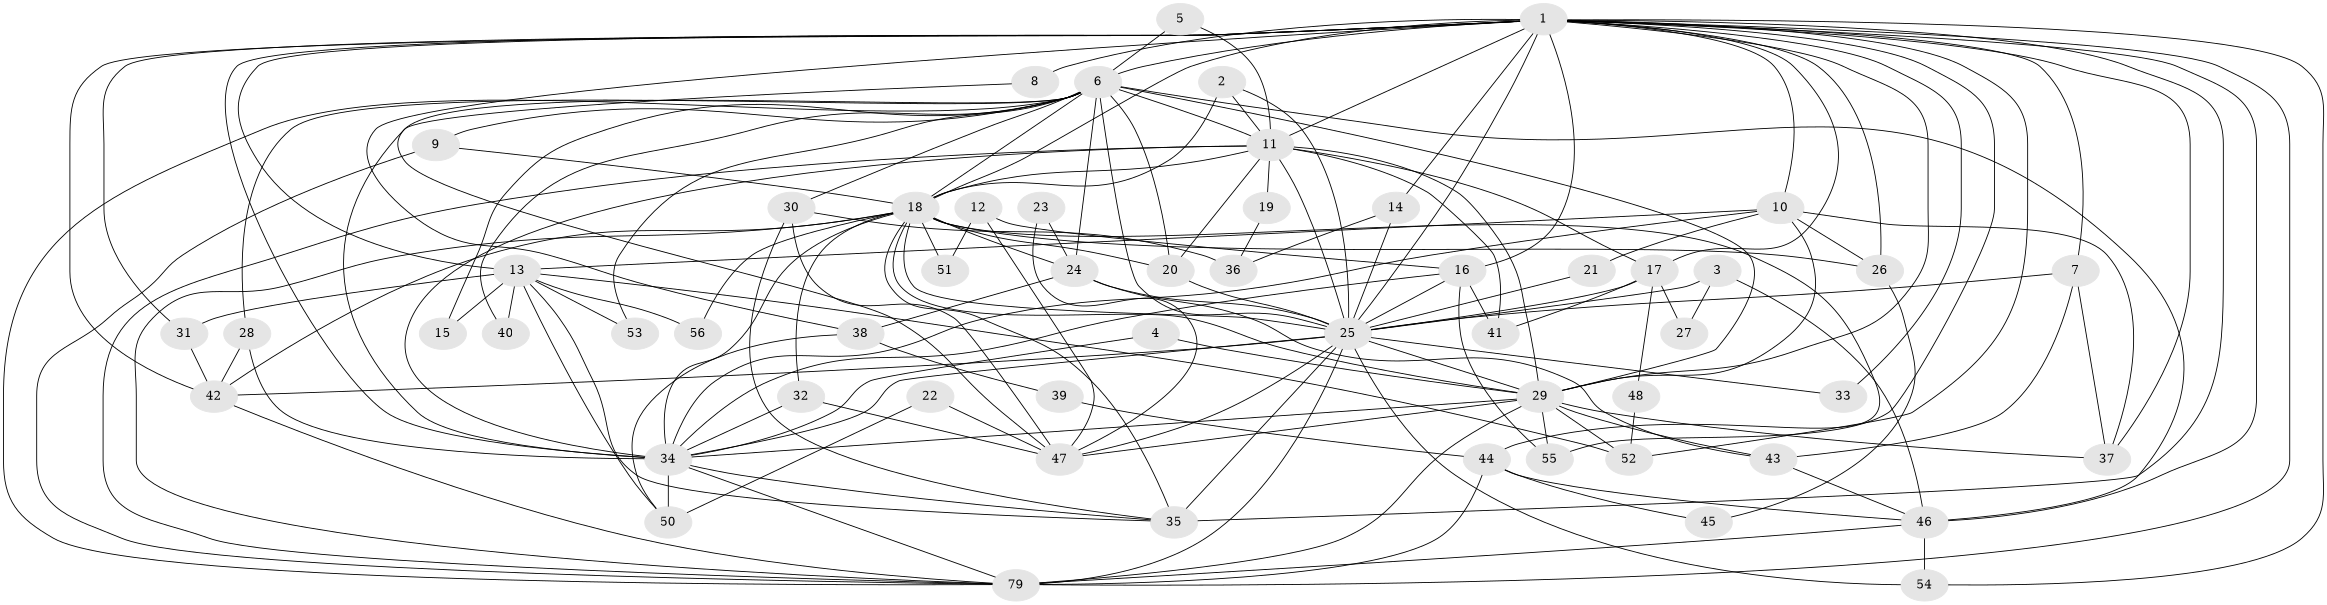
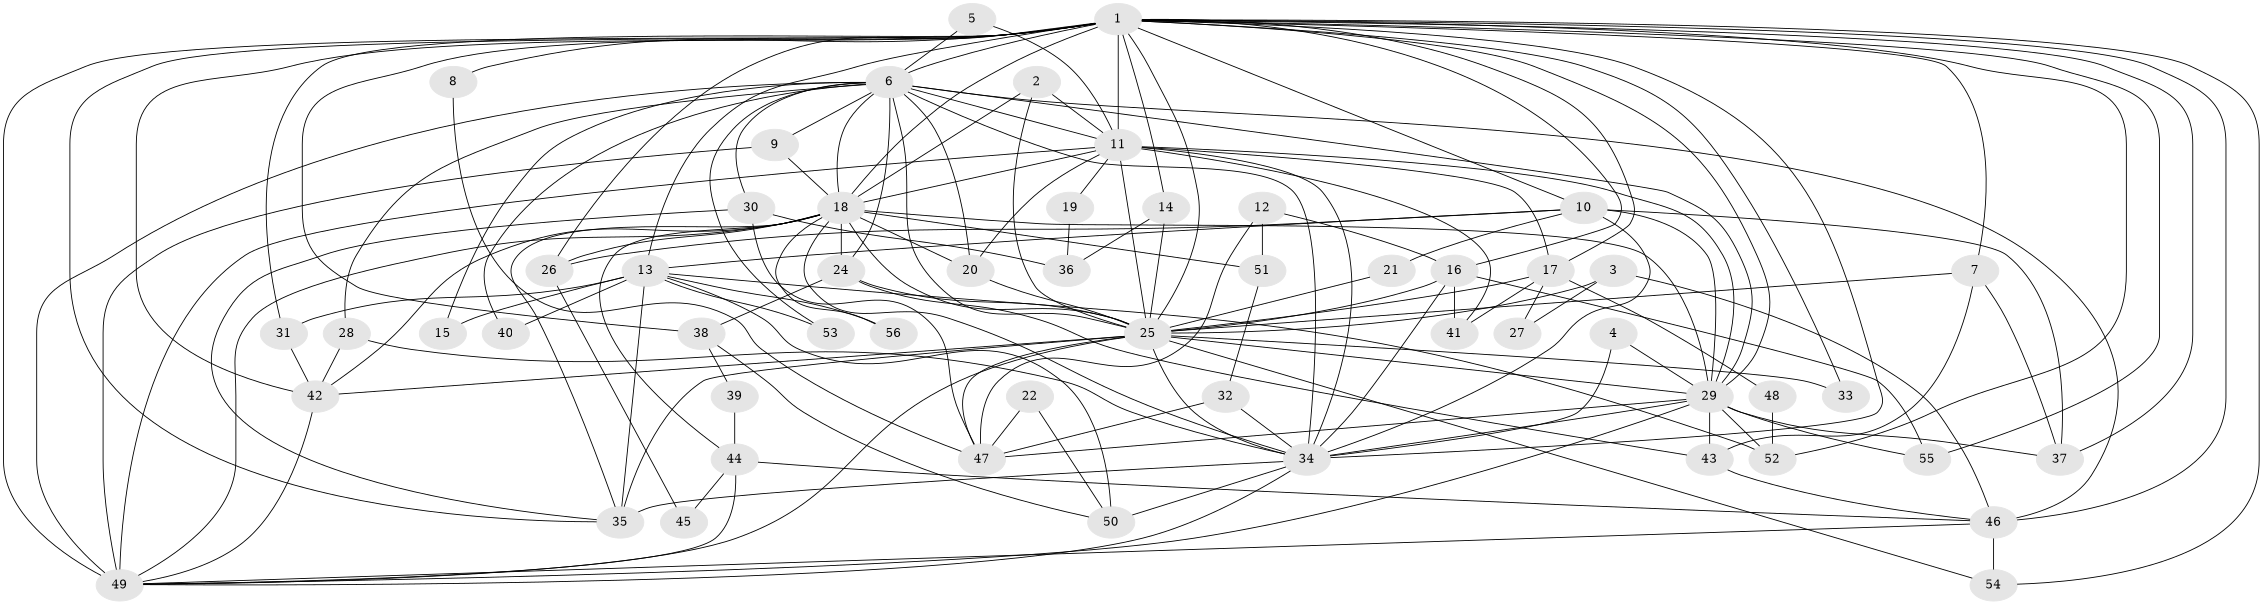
(1041, 208) -> none
(813, 264) -> (1239, 350)
(1016, 585) -> (120, 585)
